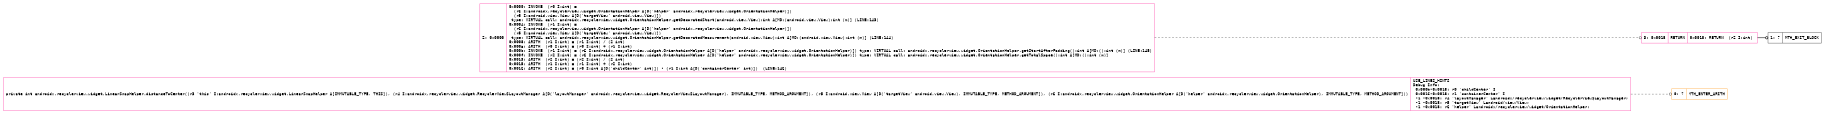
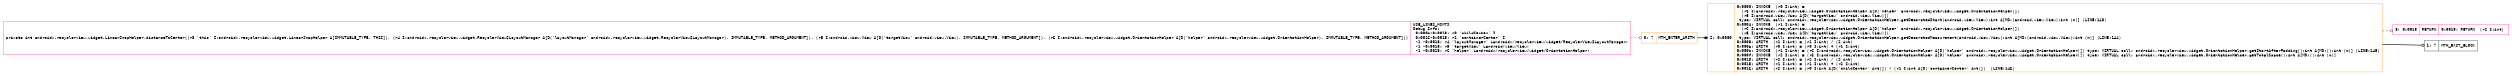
(817, 38) -> (2045, 38)
none -> (1701, 38)
(1762, 38) -> (2402, 45)
